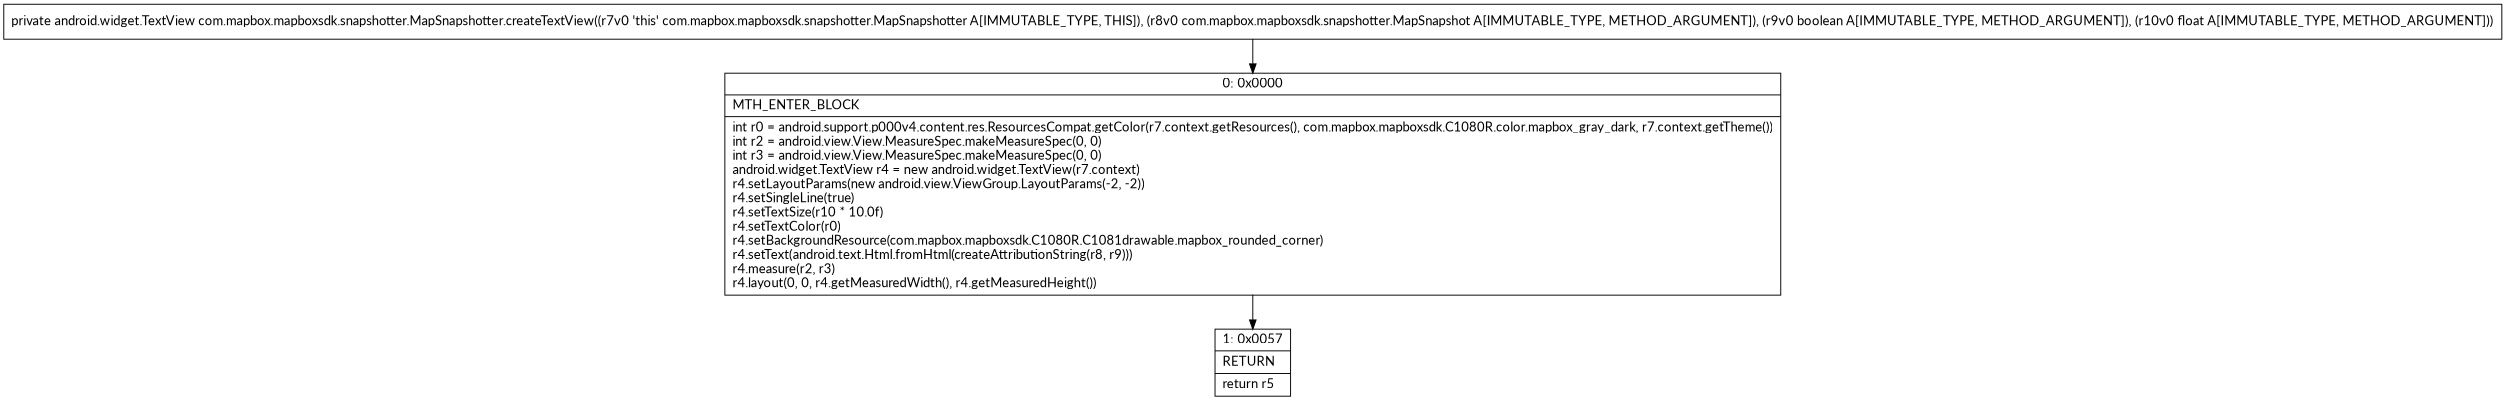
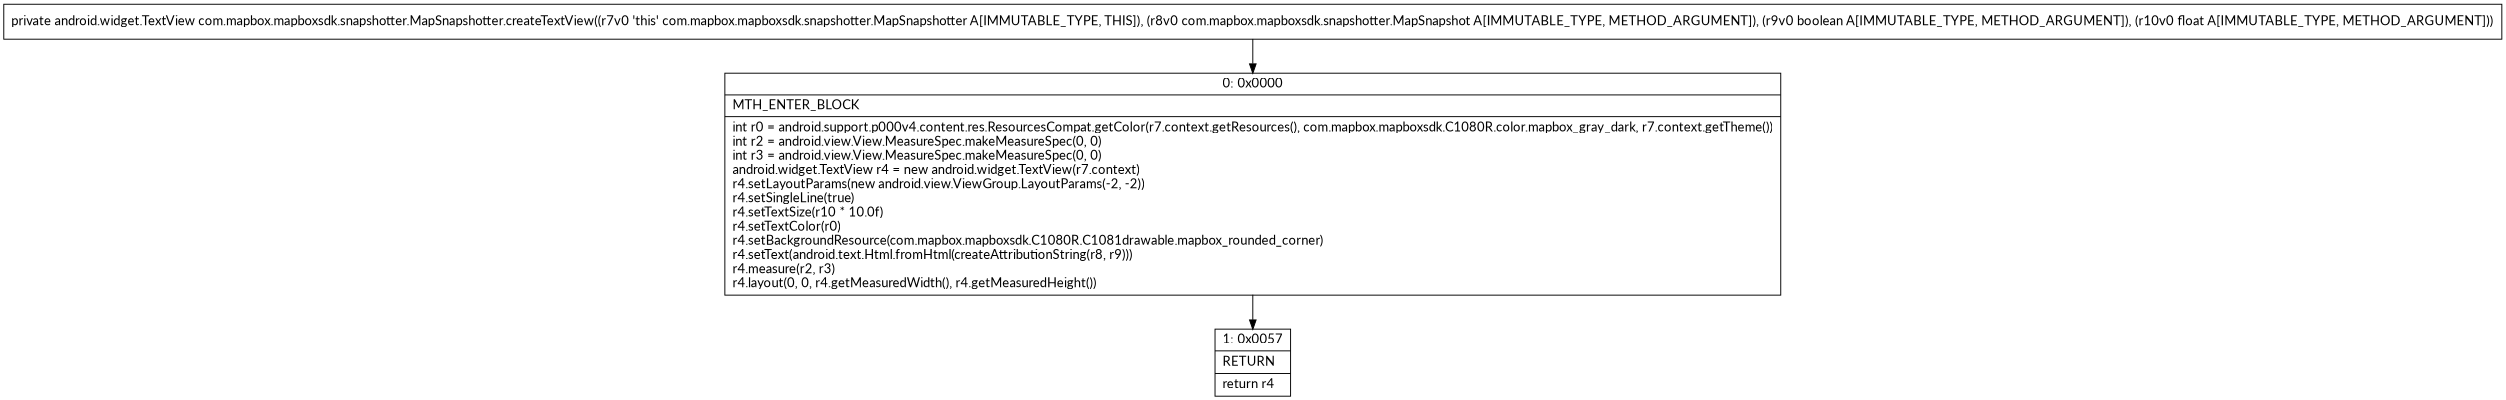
(1249, 384) -> (1249, 384)
